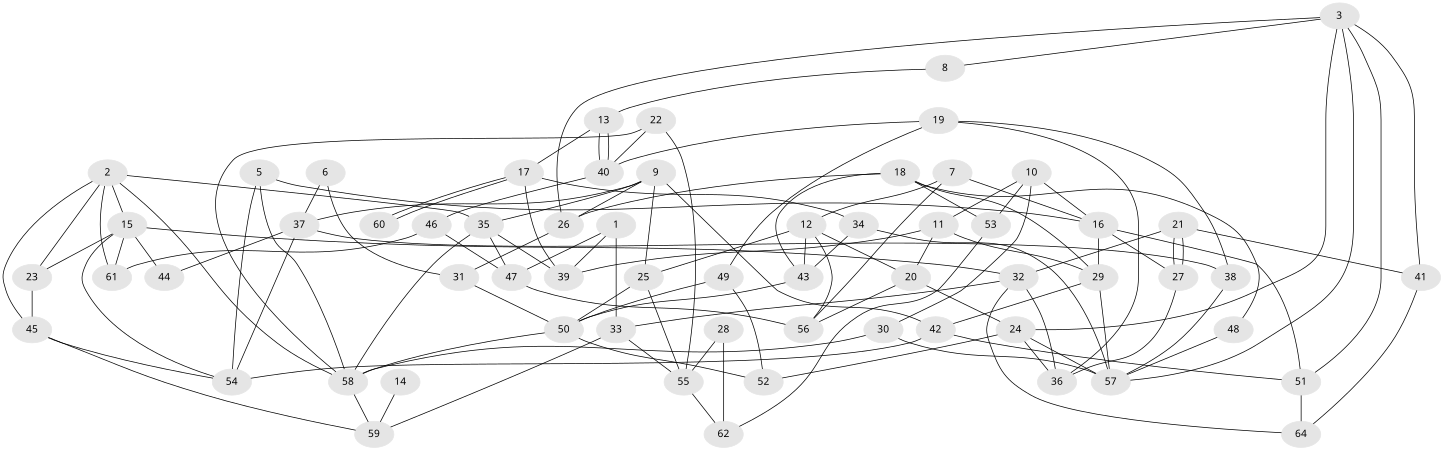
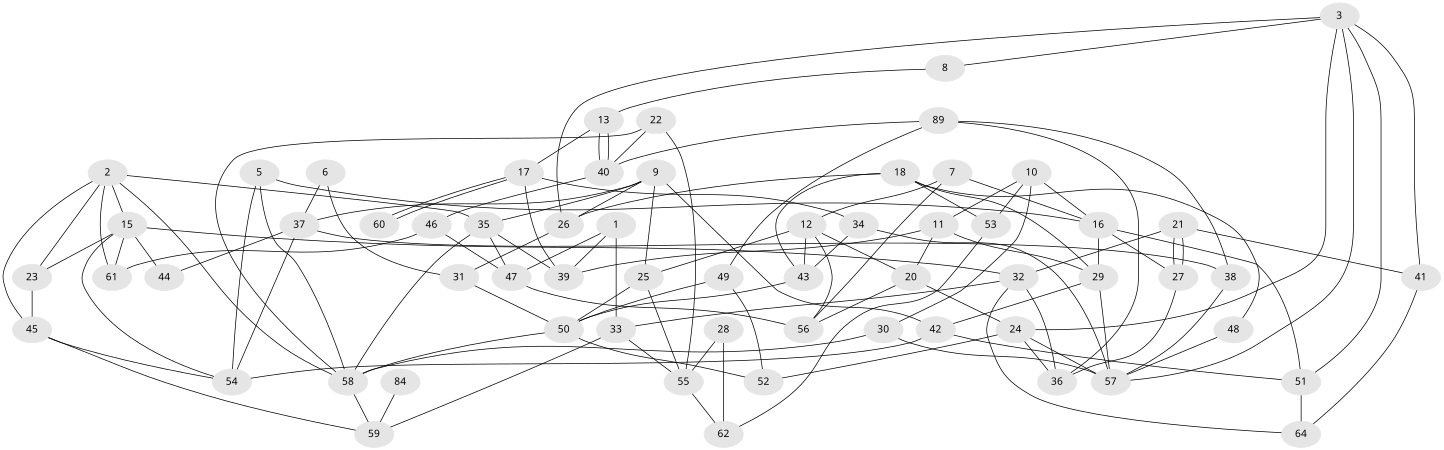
(939, 121) -> (939, 121)
(400, 382) -> (400, 382)
